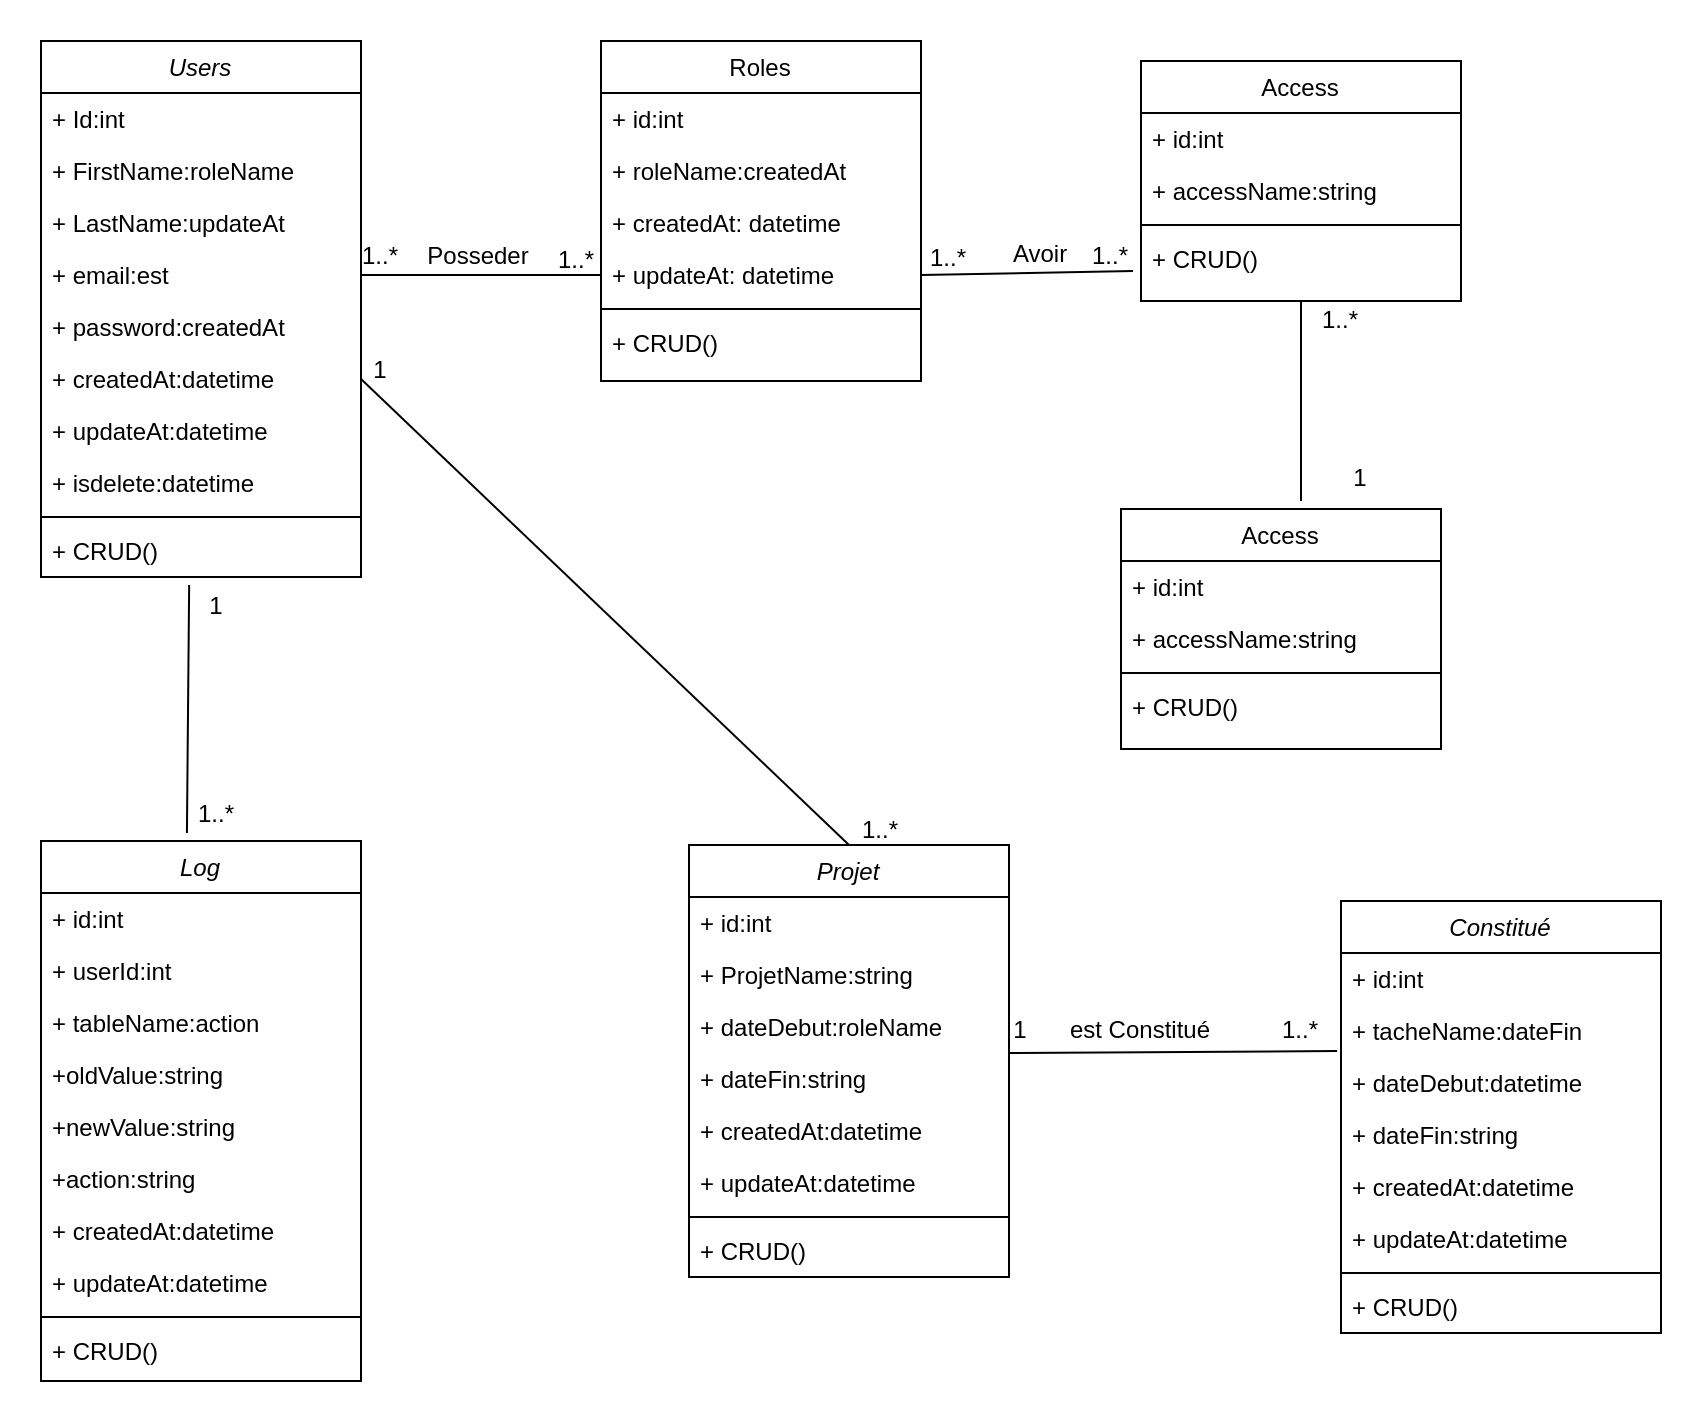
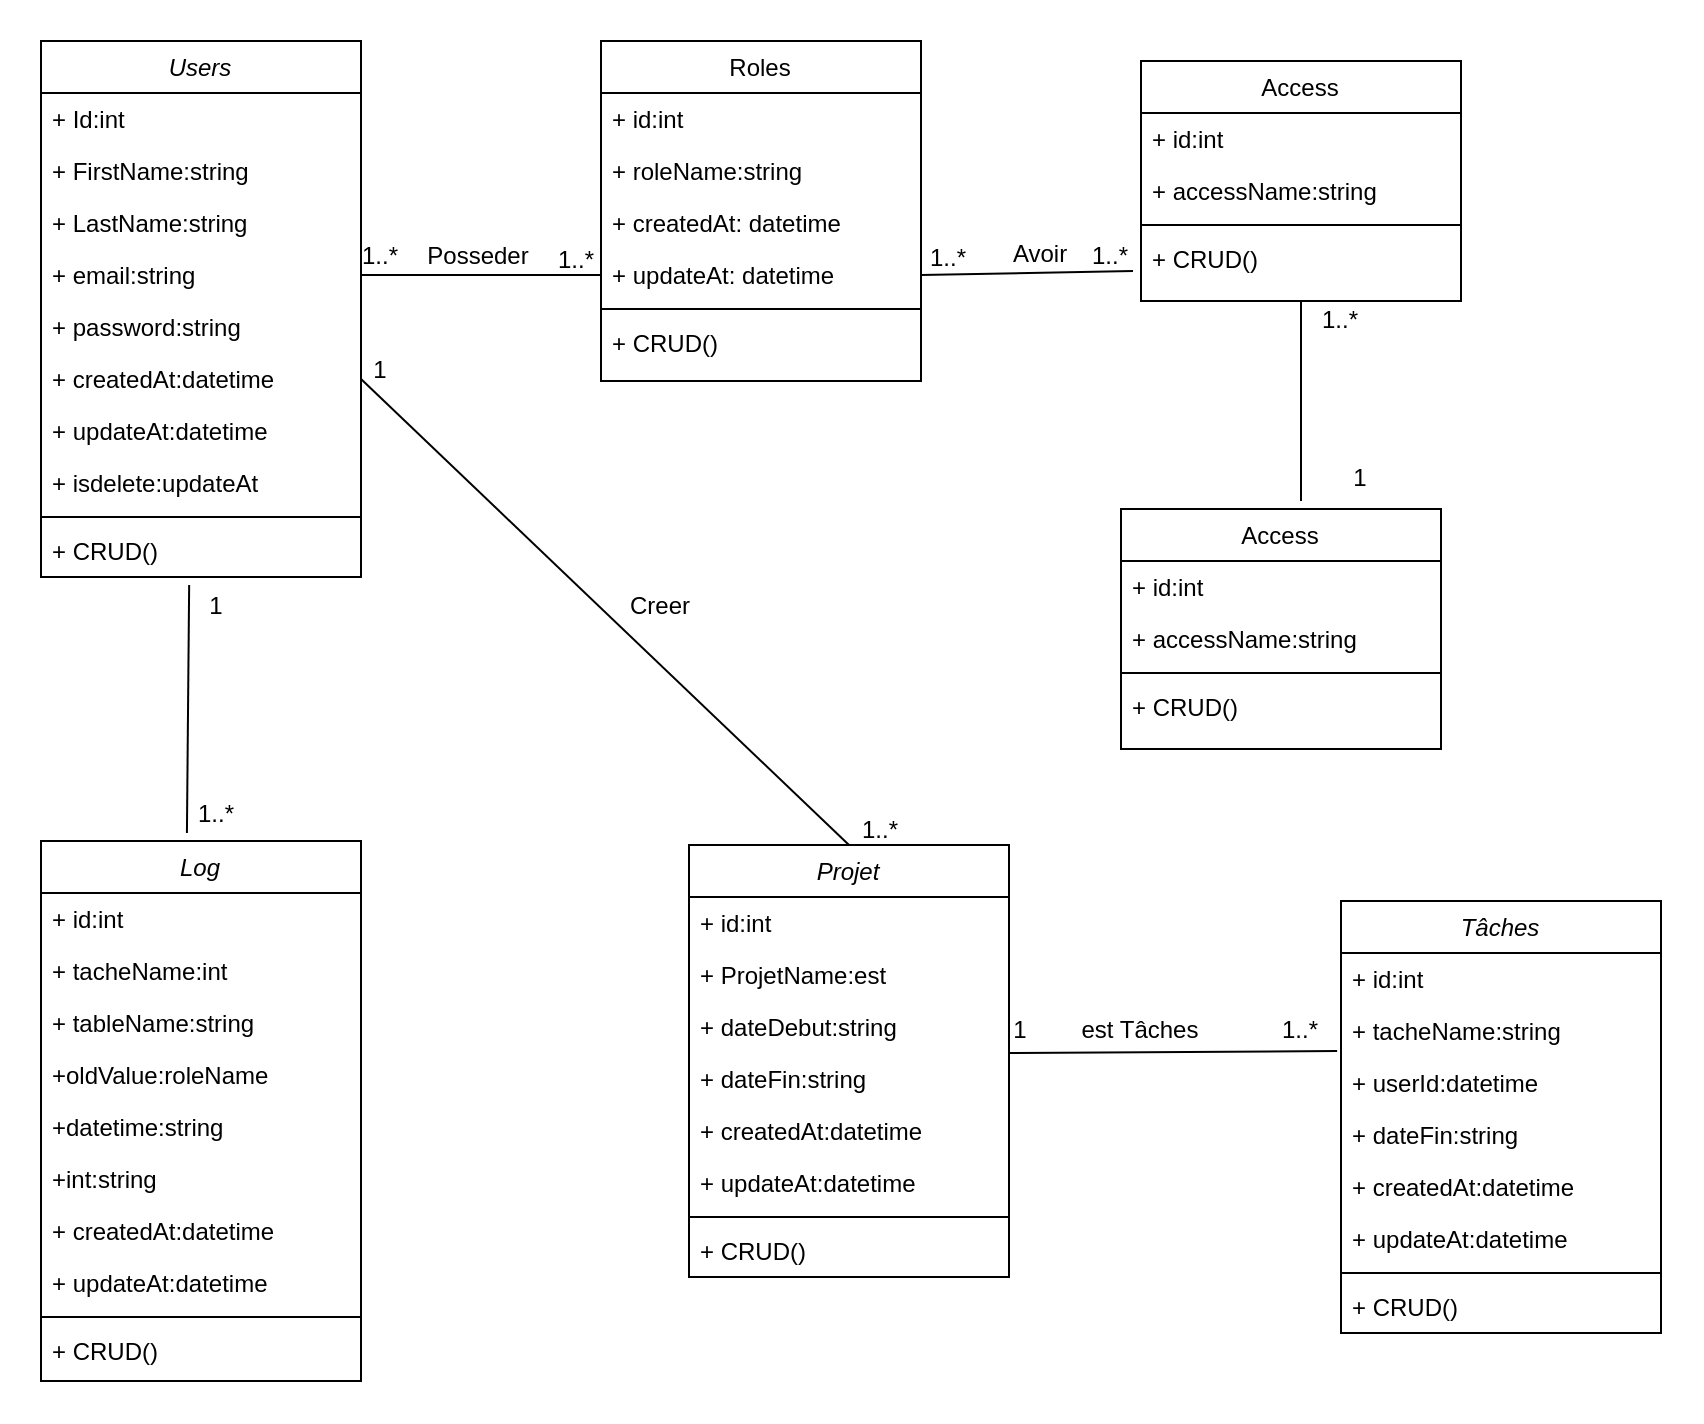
(174, 172) -> (160, 172)
(737, 172) -> (714, 172)
(173, 224) -> (157, 224)
(113, 276) -> (130, 276)
(180, 328) -> (157, 328)
(164, 484) -> (167, 484)
none -> (661, 607)
(1500, 928) -> (1500, 928)
(123, 972) -> (143, 972)
(818, 976) -> (801, 976)
(160, 1024) -> (160, 1024)
(825, 1028) -> (812, 1028)
(1141, 1031) -> (1141, 1031)
(1470, 1032) -> (1464, 1032)
(147, 1076) -> (160, 1076)
(1477, 1084) -> (1457, 1084)
(150, 1128) -> (150, 1128)
(137, 1180) -> (117, 1180)
